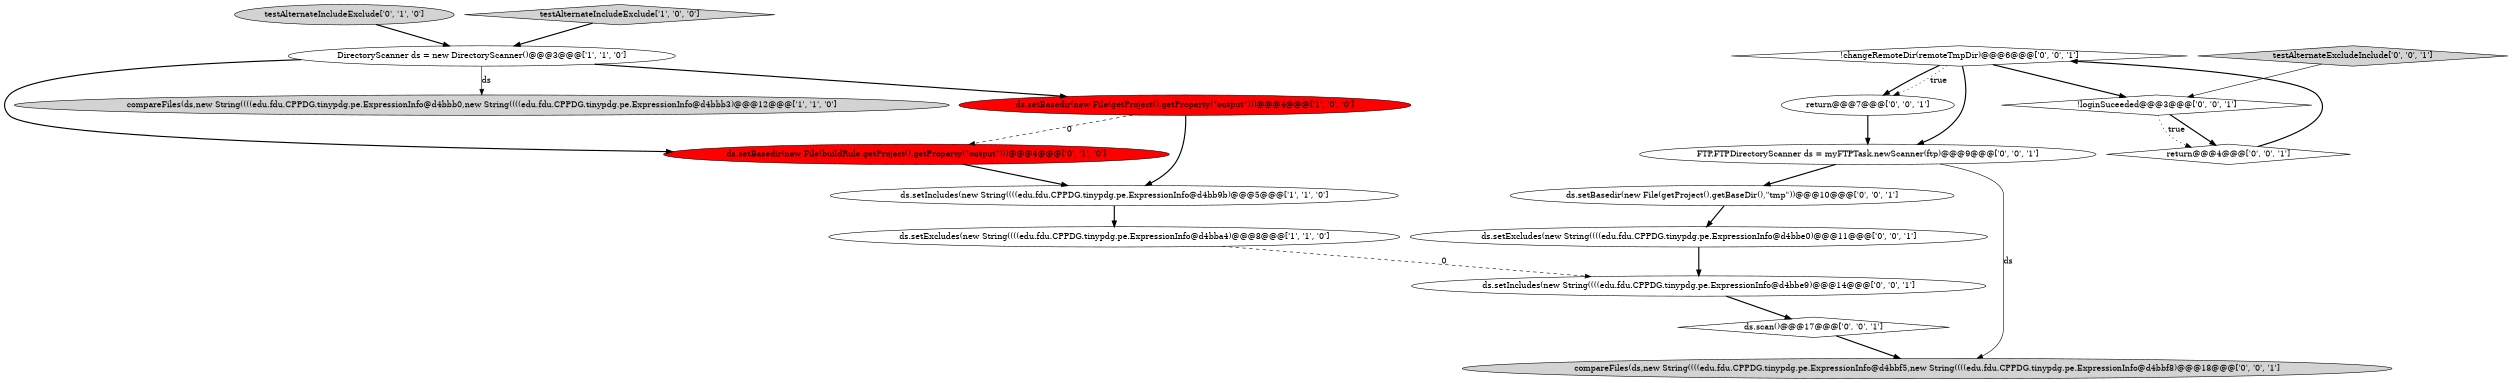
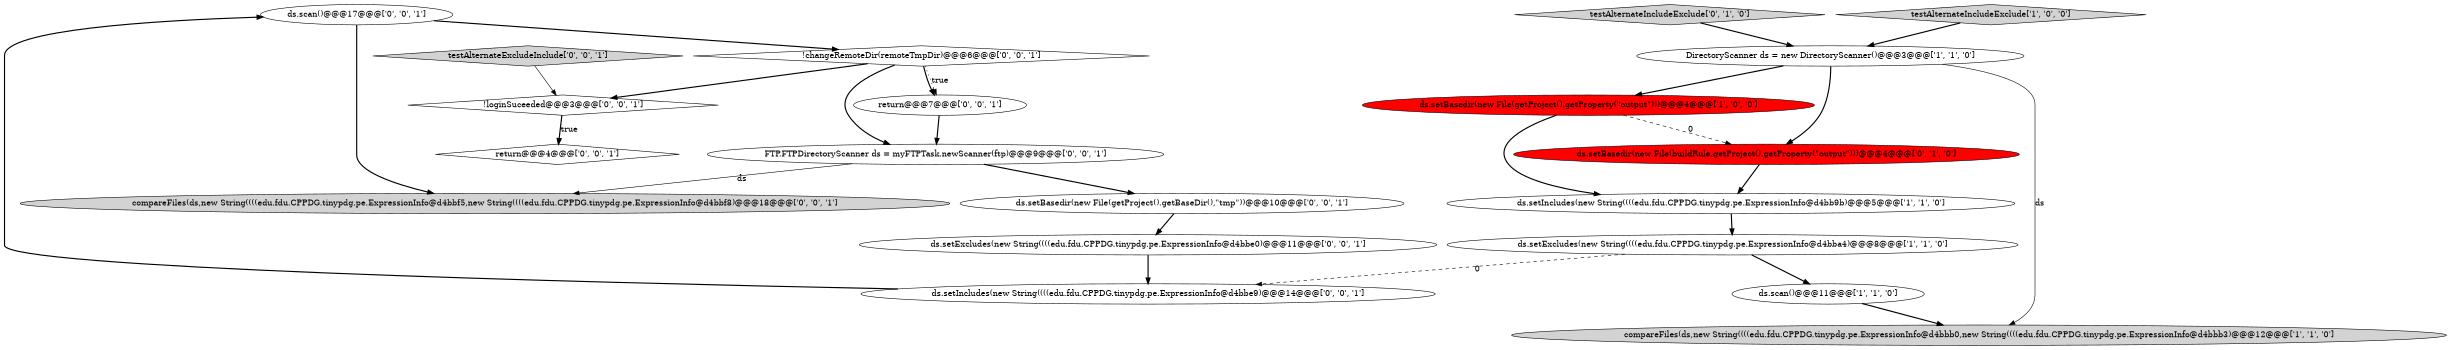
(344, 15) -> (1670, 15)
(2245, 76) -> (633, 35)
none -> (1828, 294)
(1814, 327) -> (357, 15)
